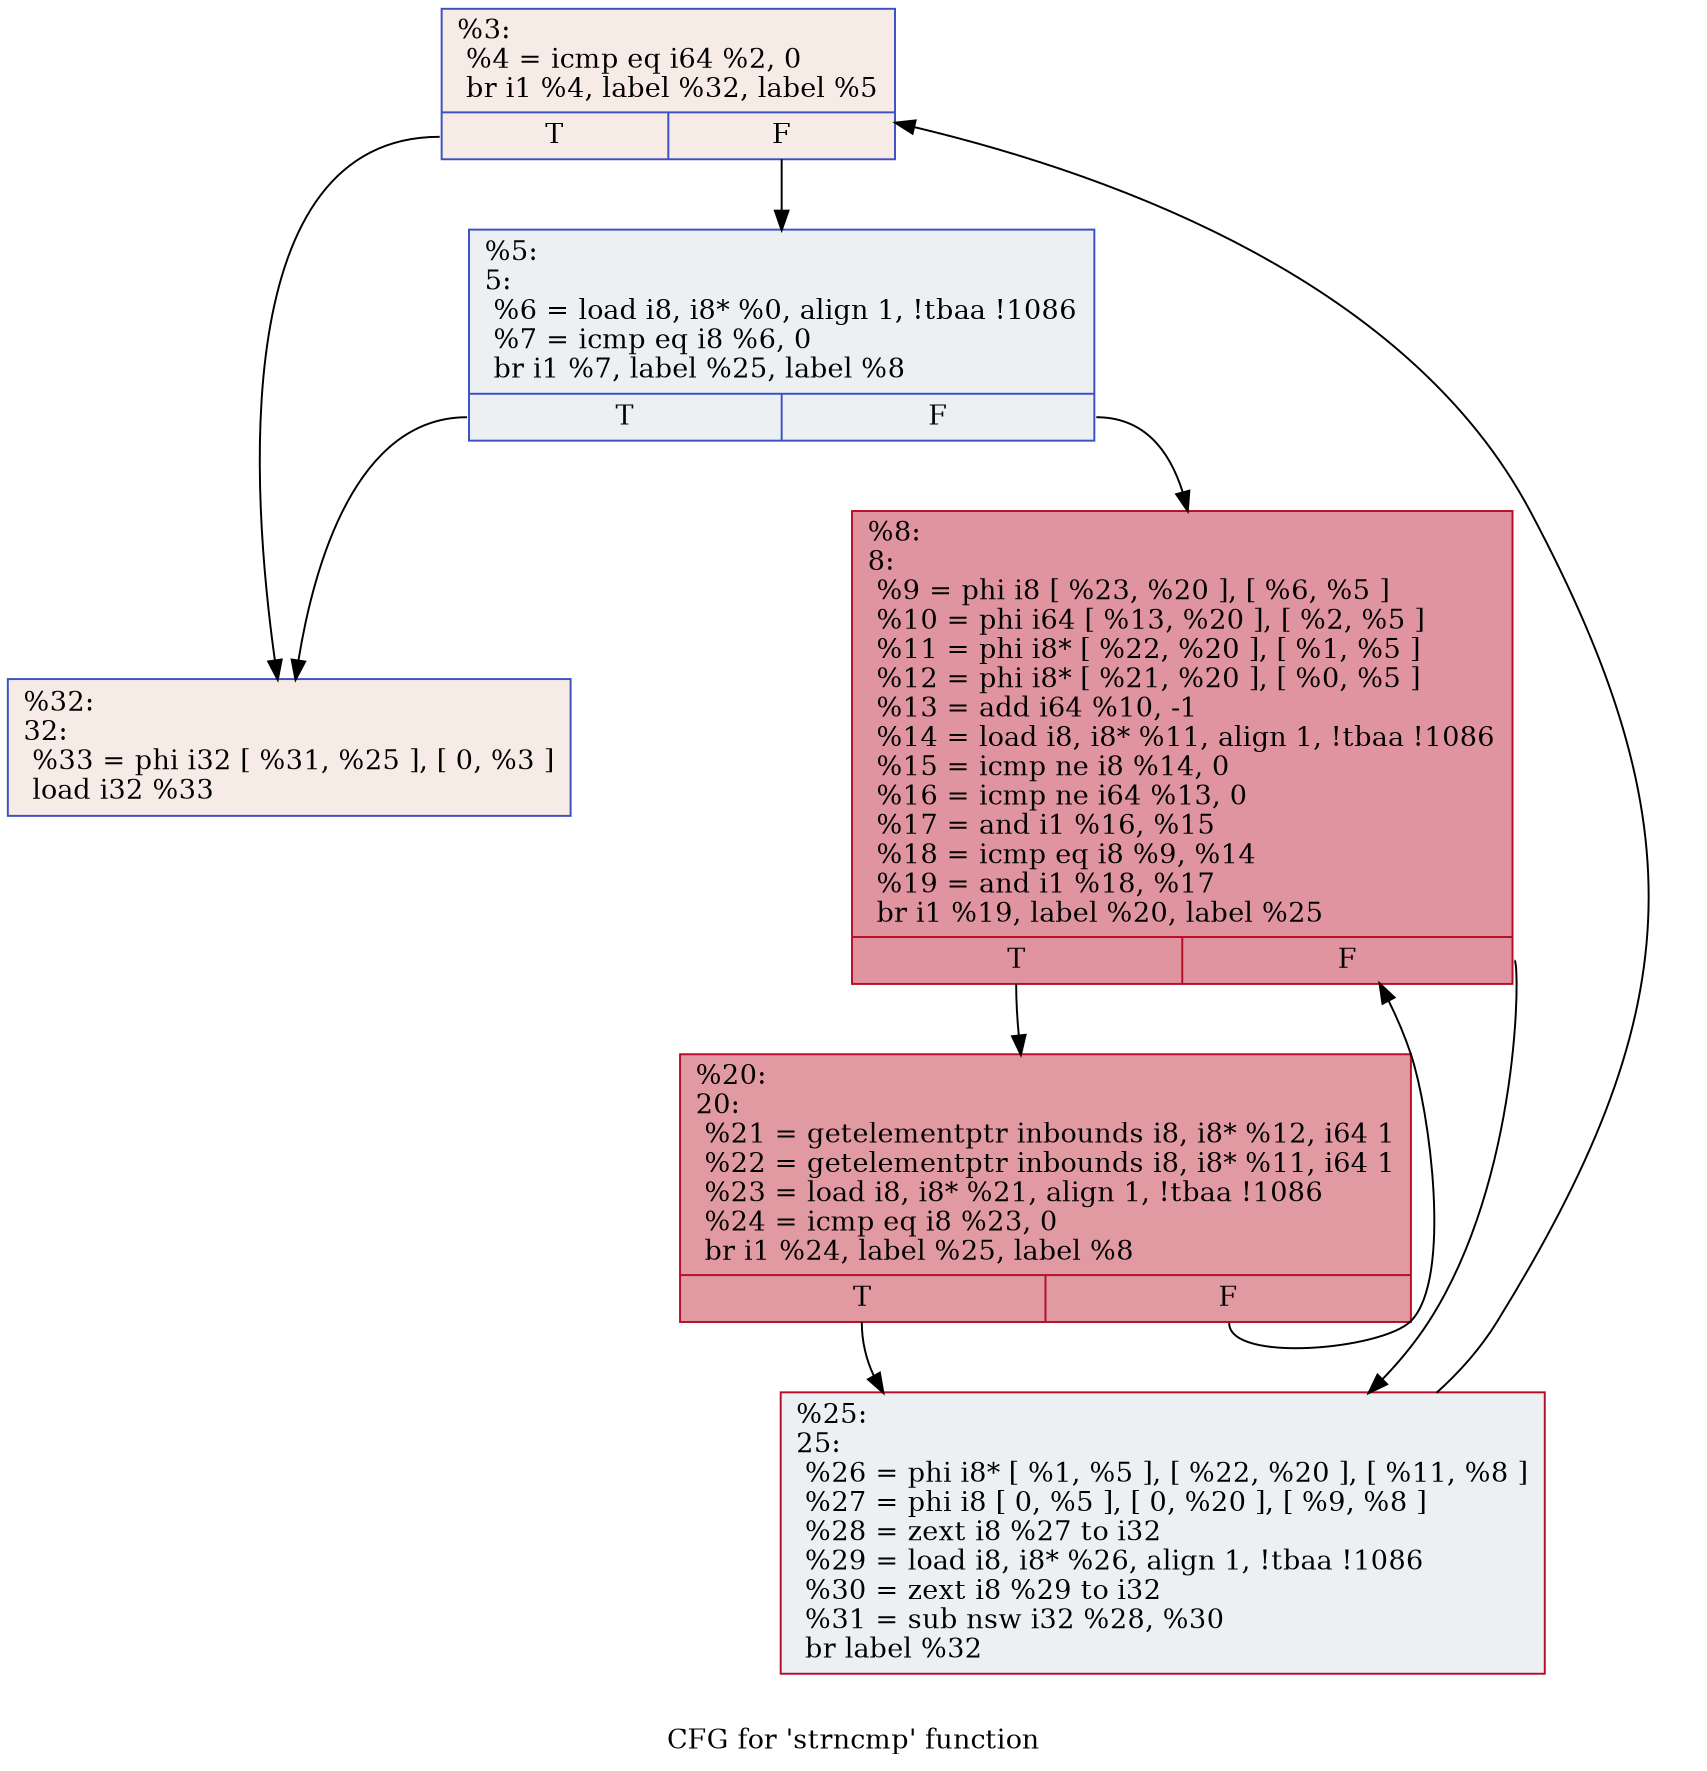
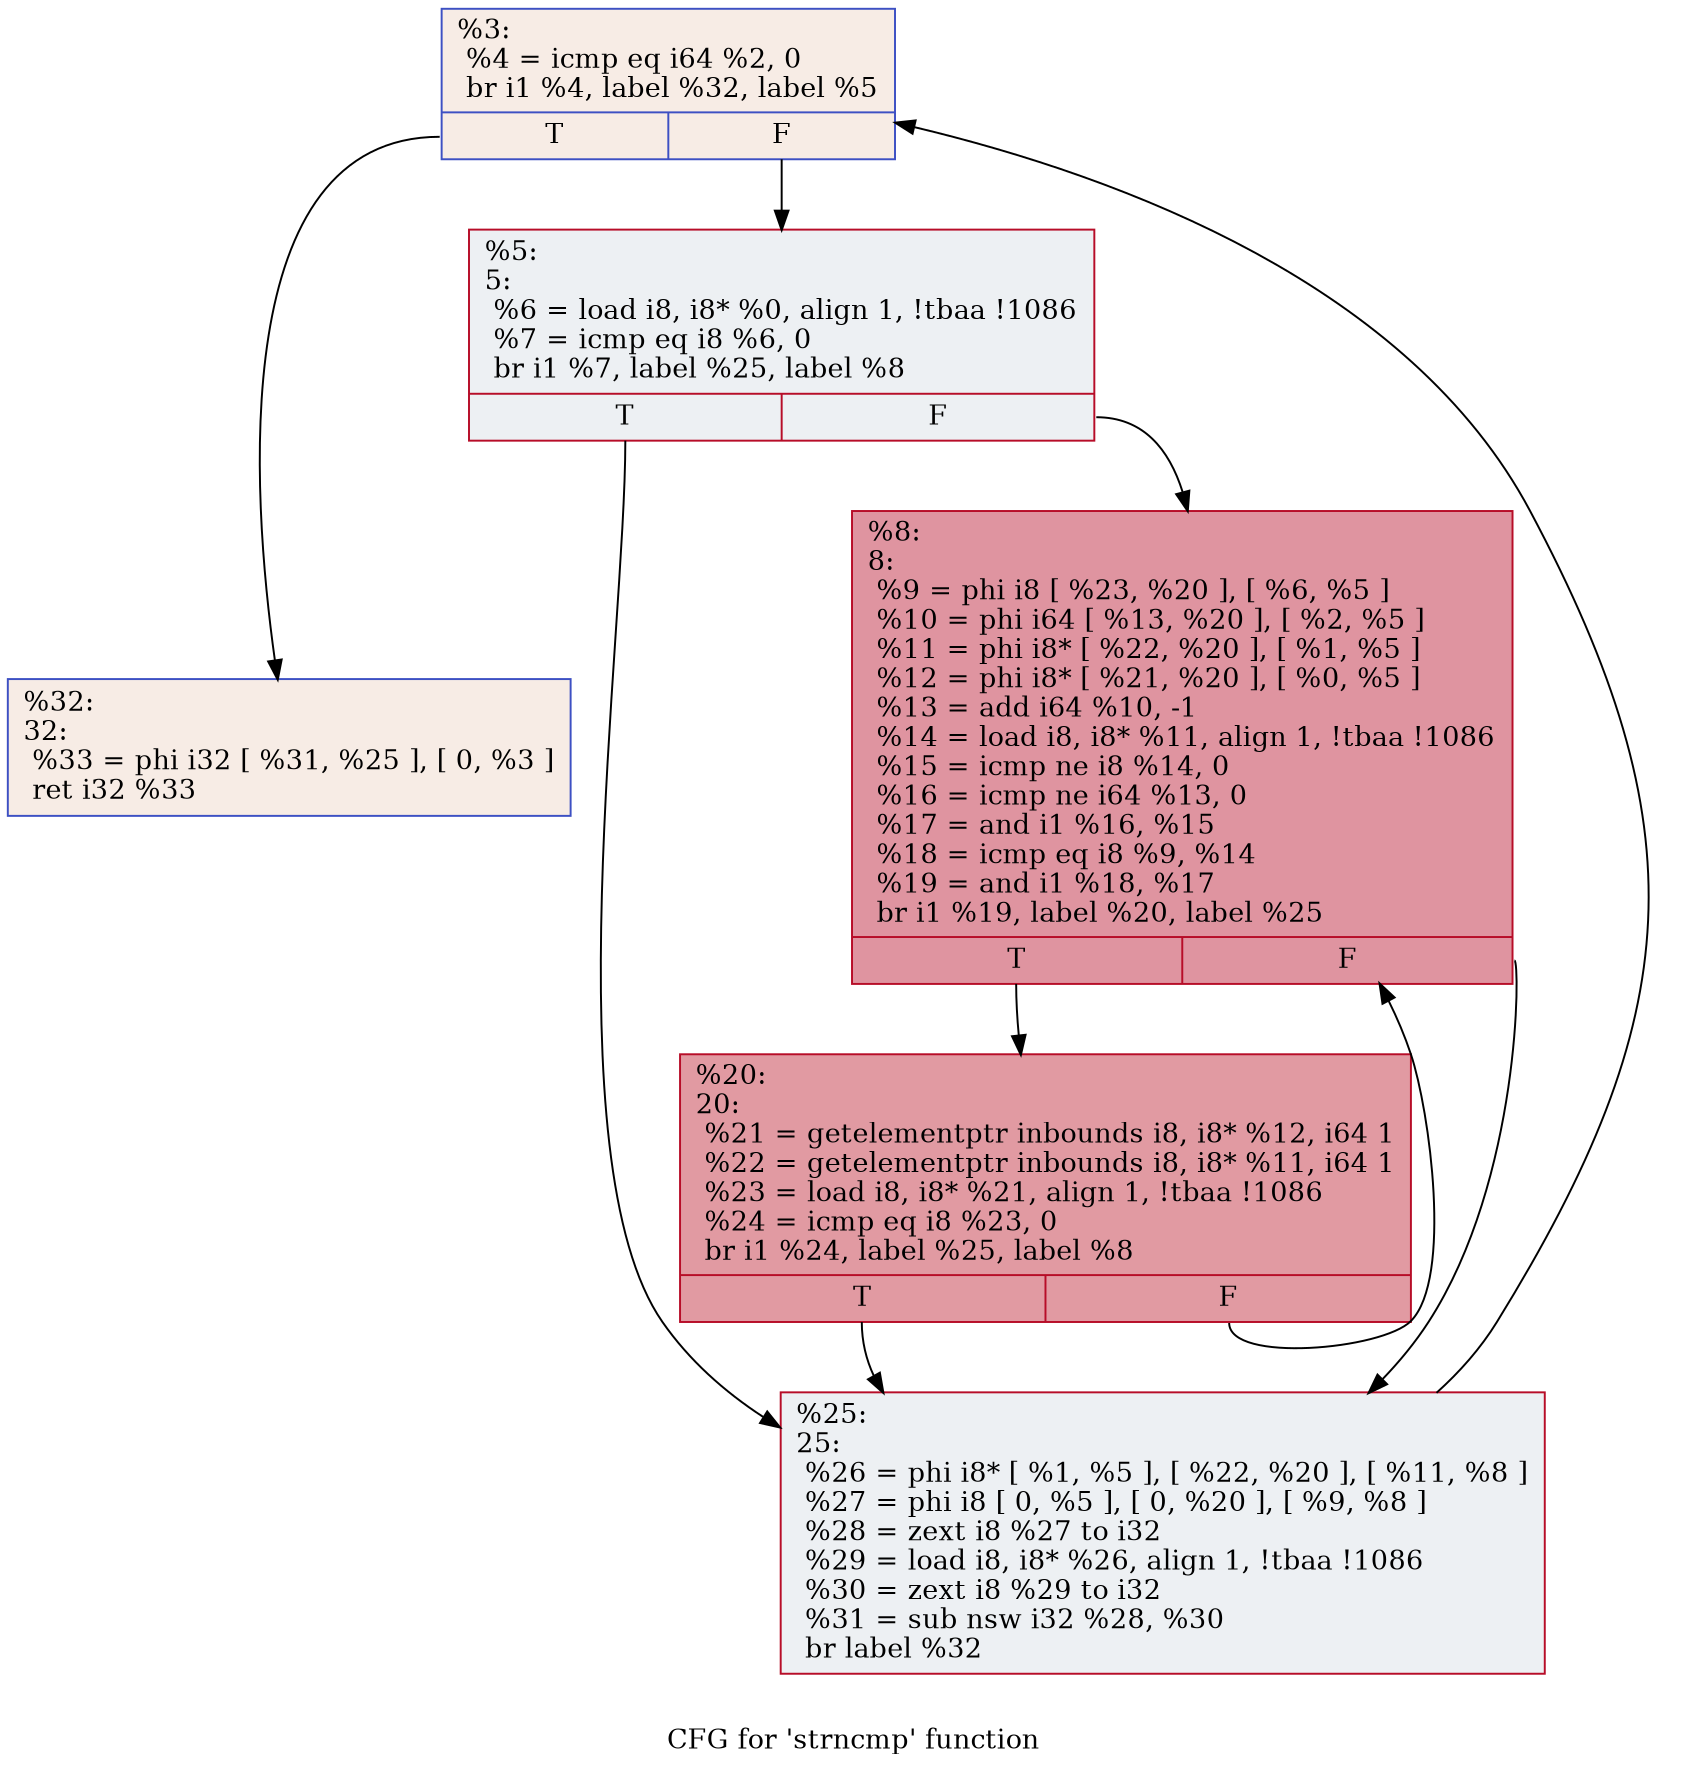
(782, 335) -> (782, 335)
(345, 508) -> (602, 955)
(119, 790) -> (110, 790)
